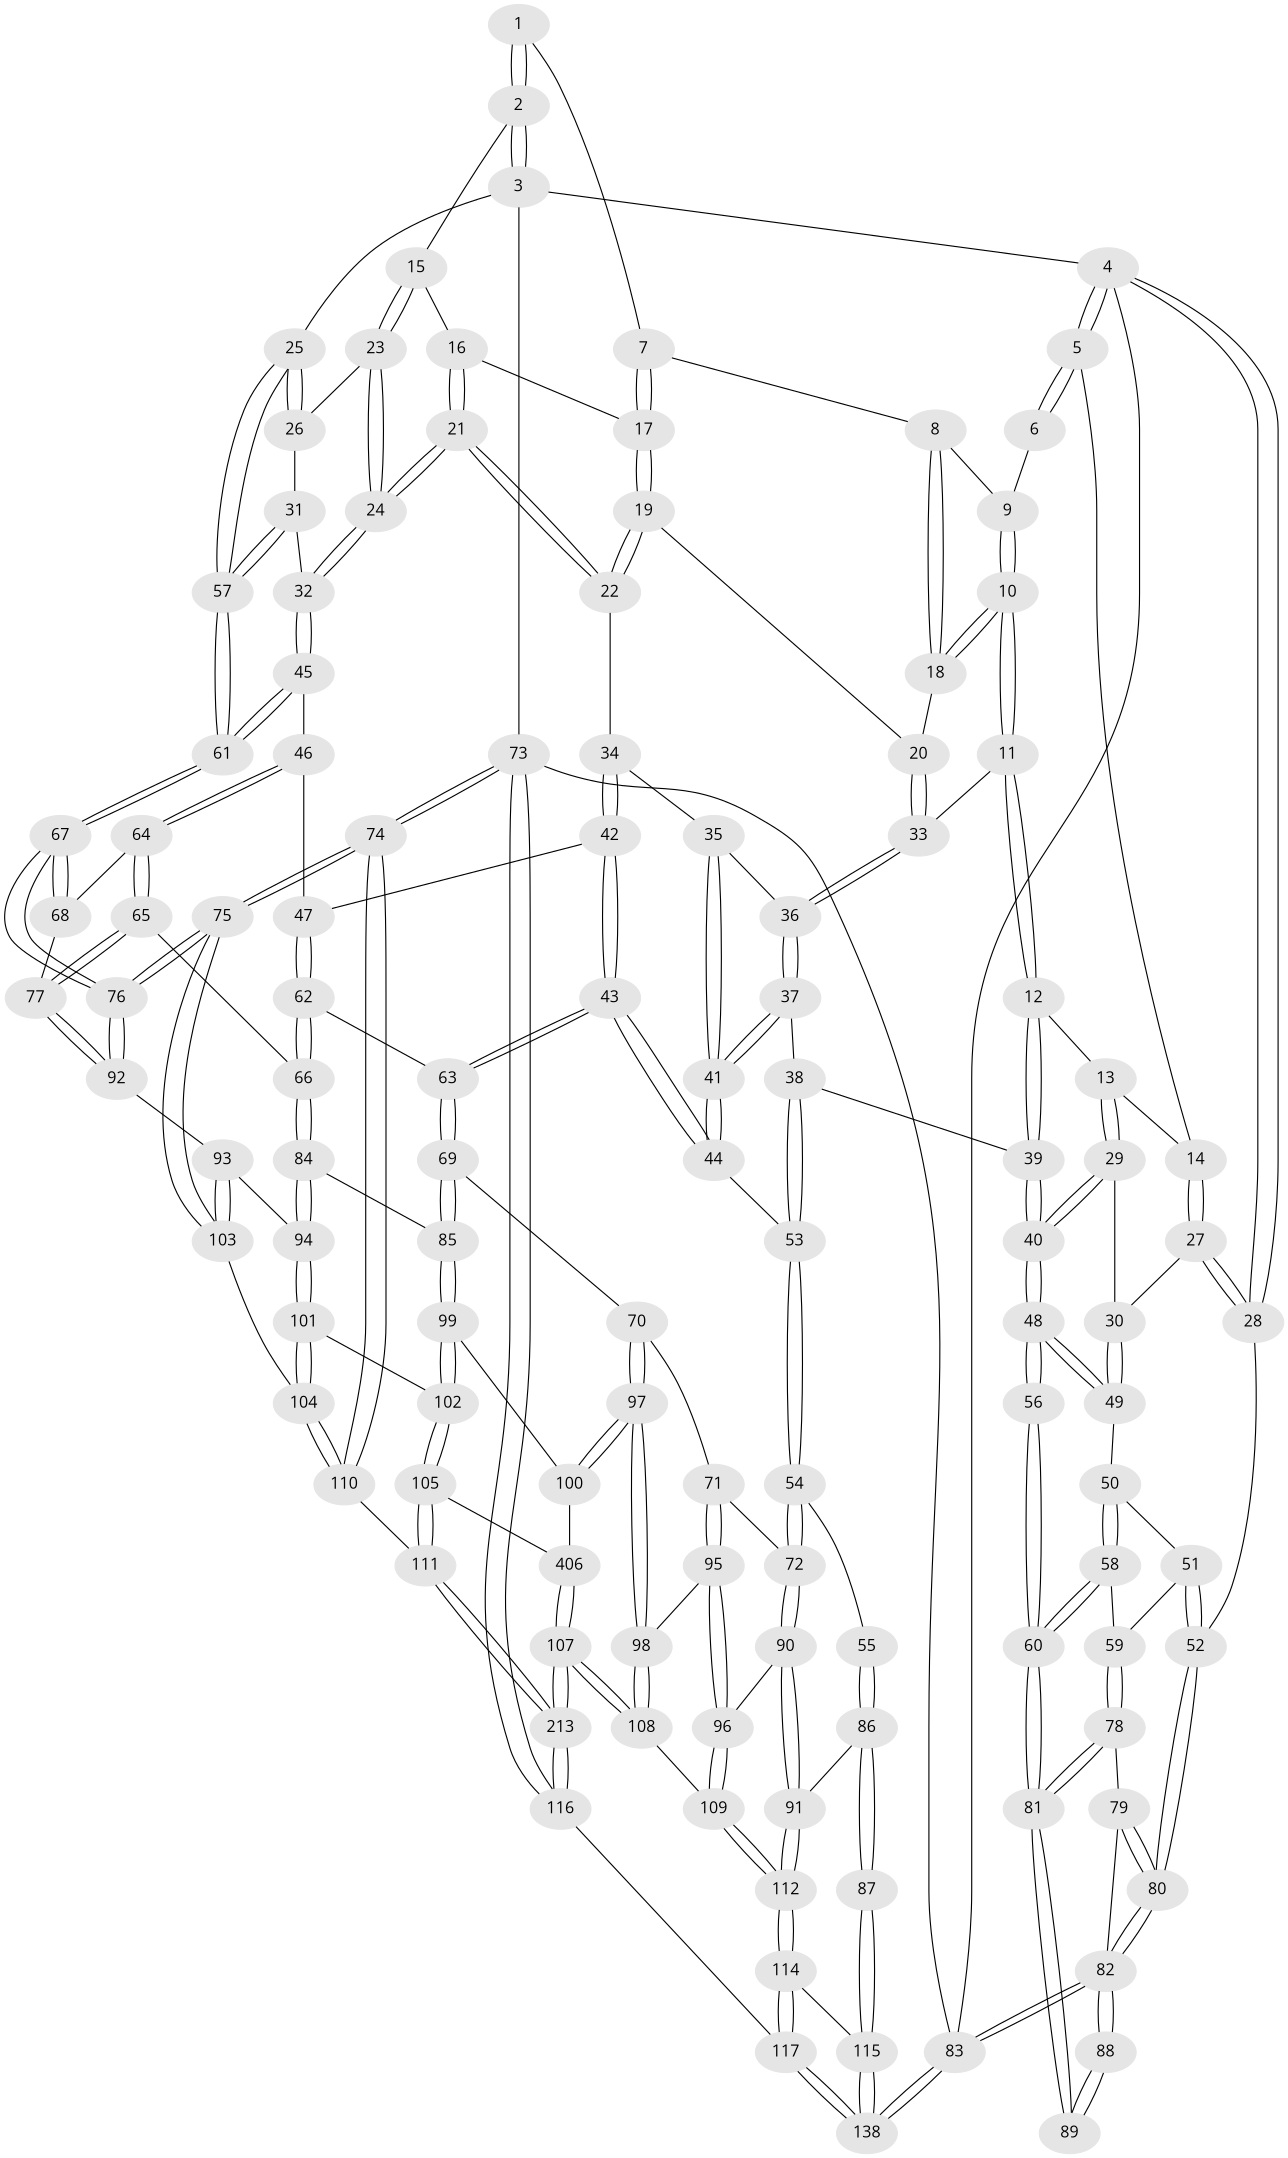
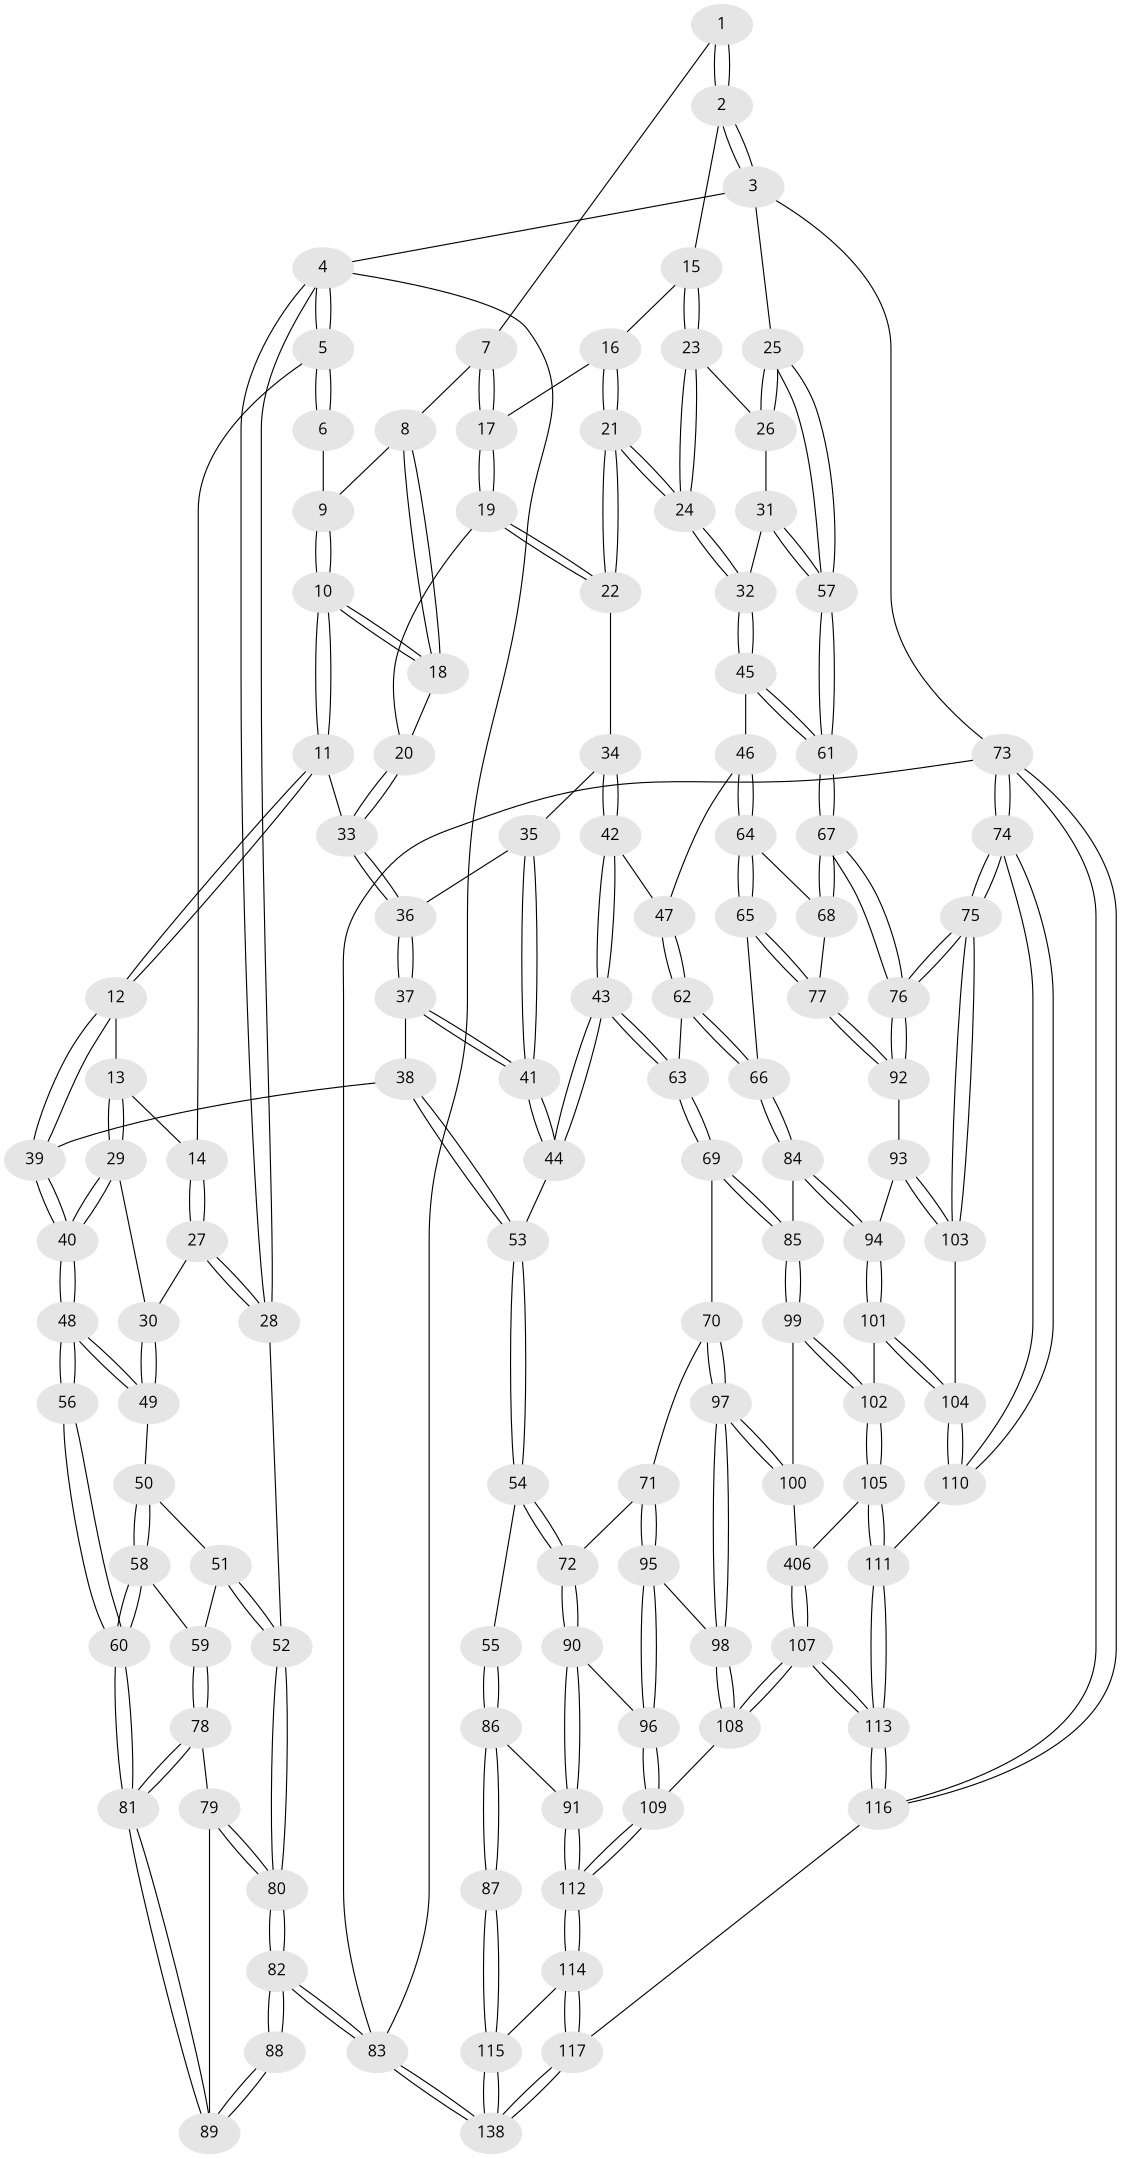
(561, 1728) -> (879, 1728)
(1113, 1890) -> (210, 1971)
